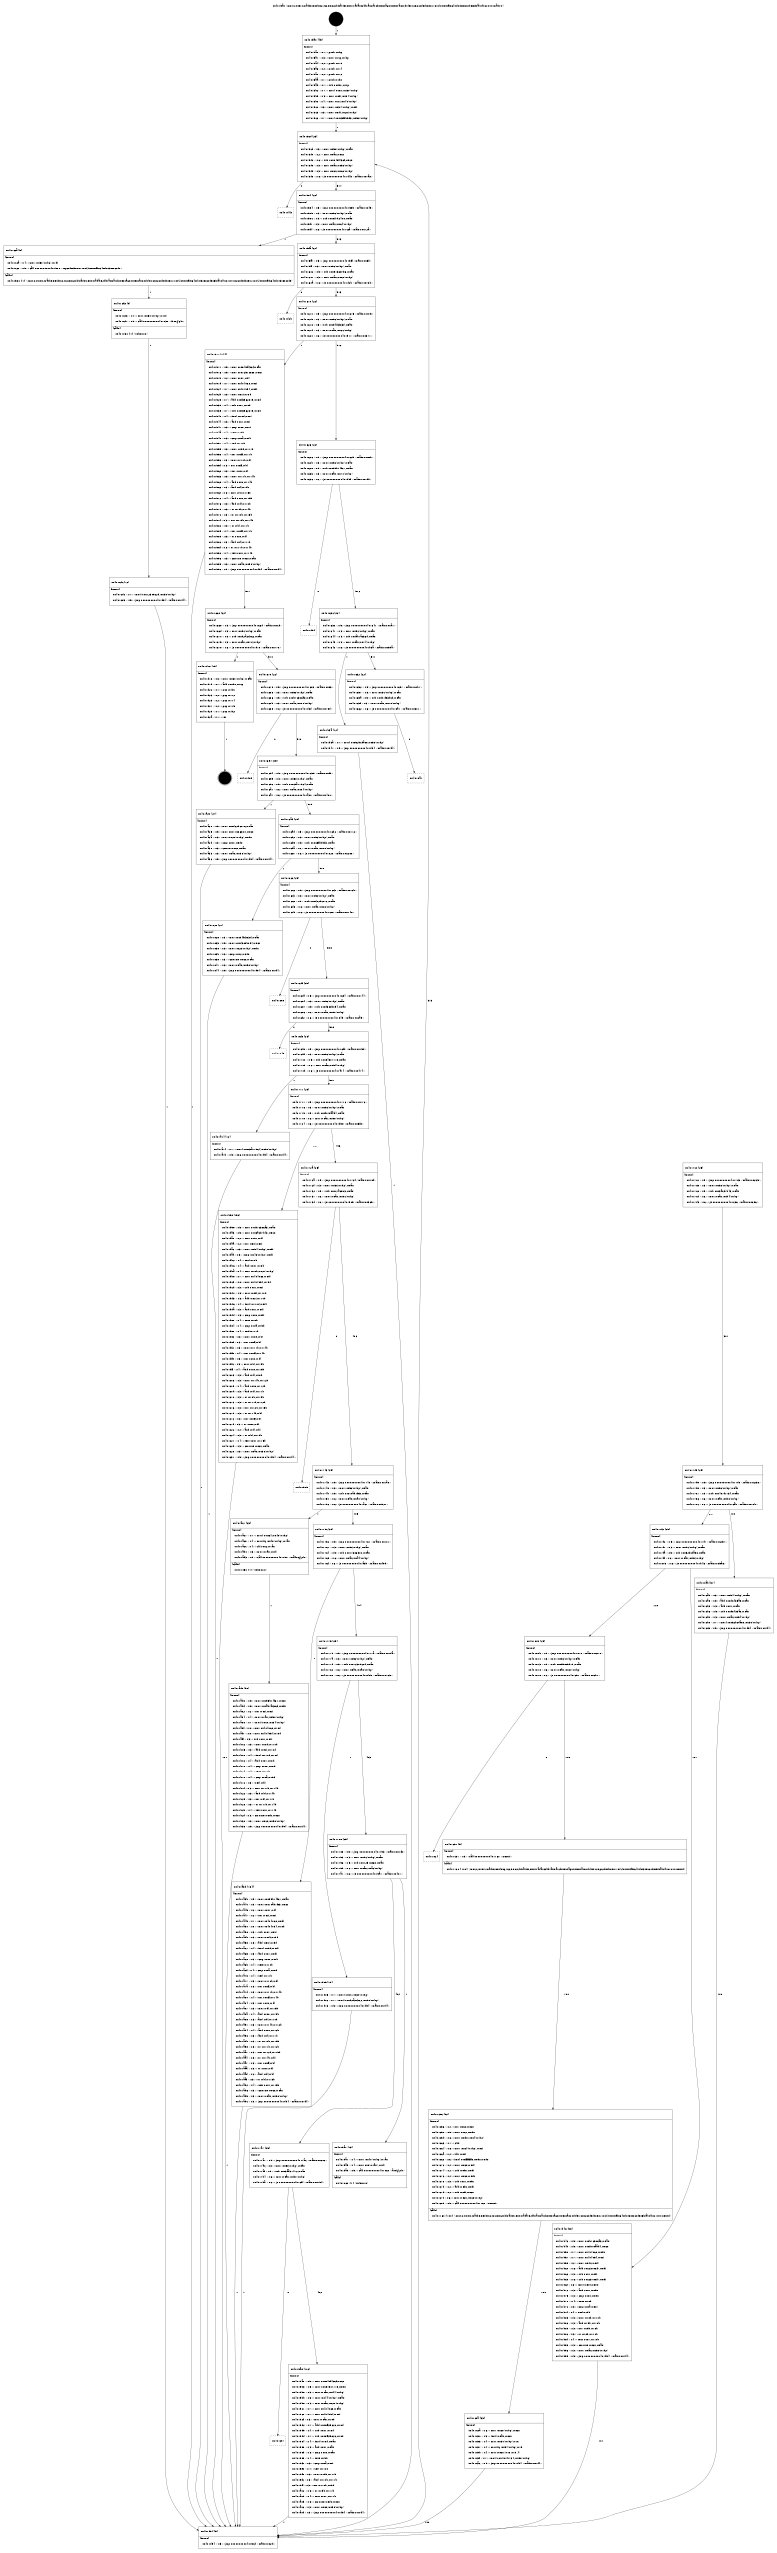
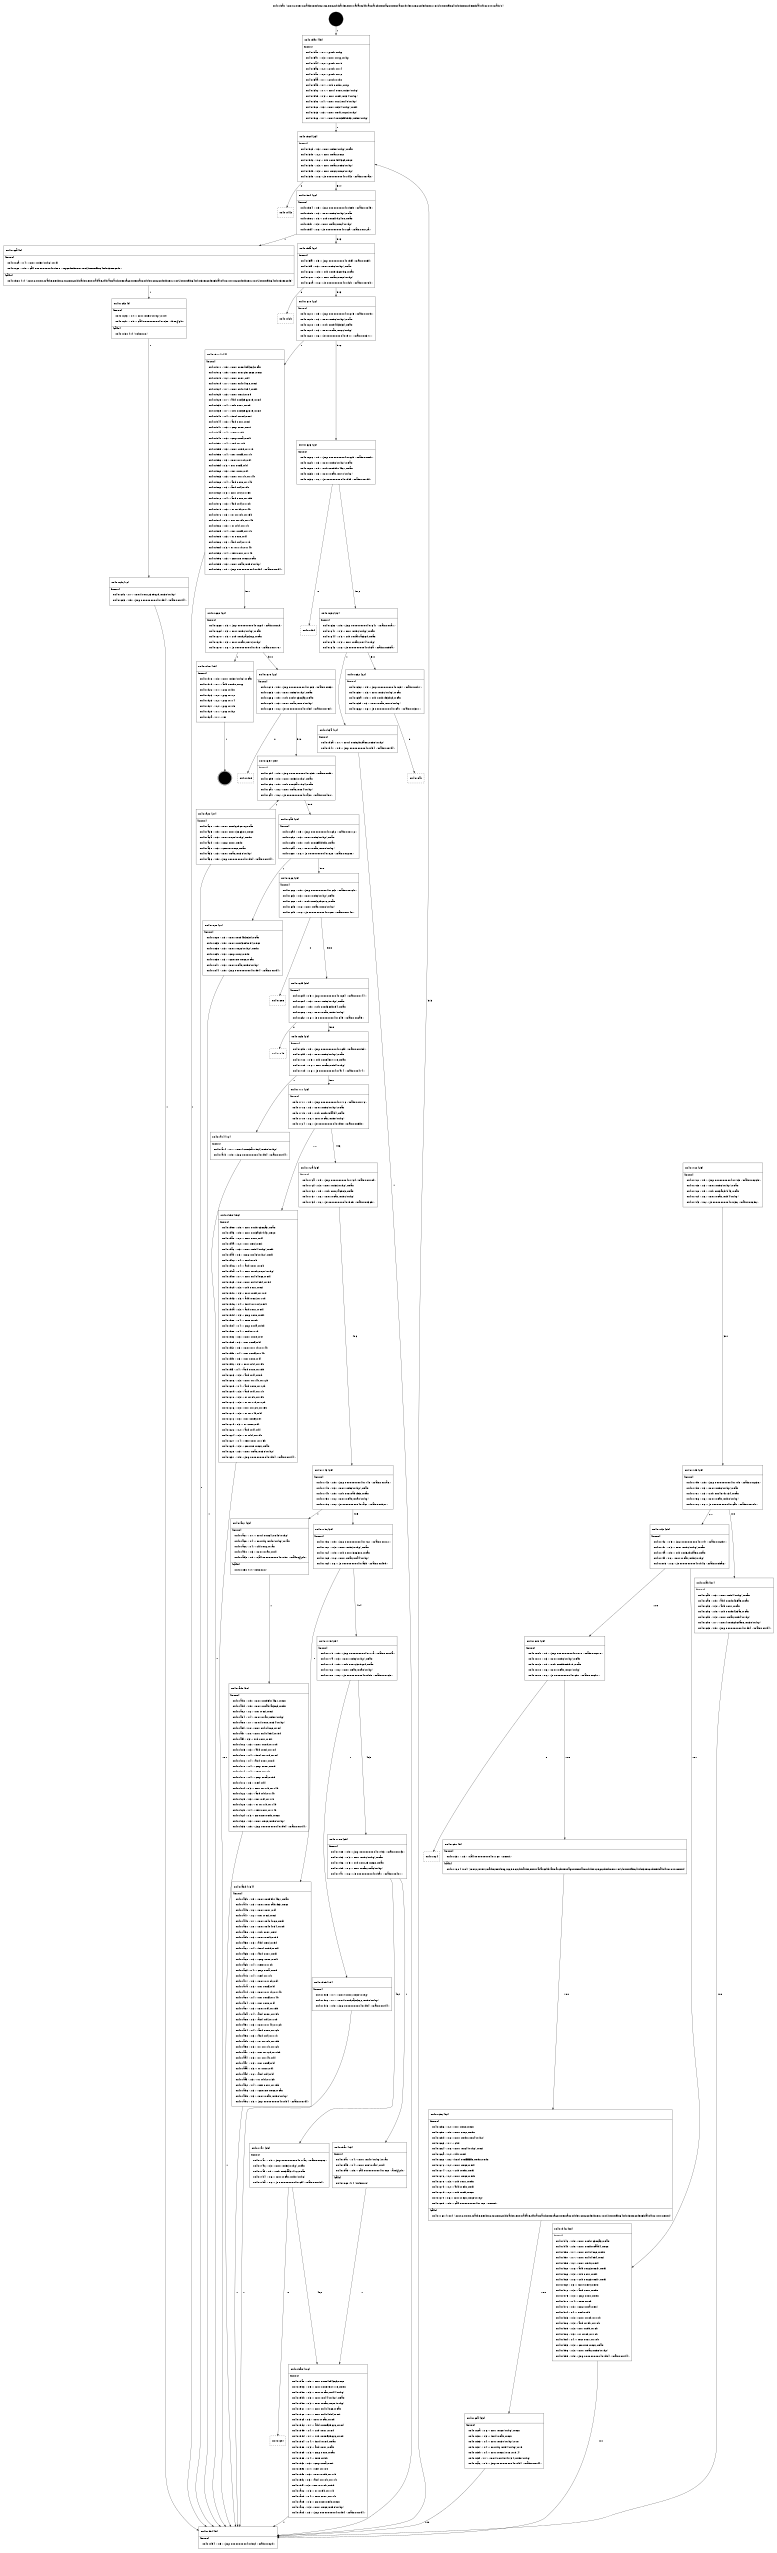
(269, 804) -> (273, 805)
(301, 1487) -> none
none -> (353, 2275)
